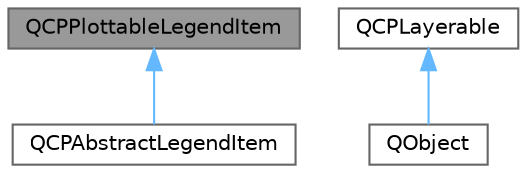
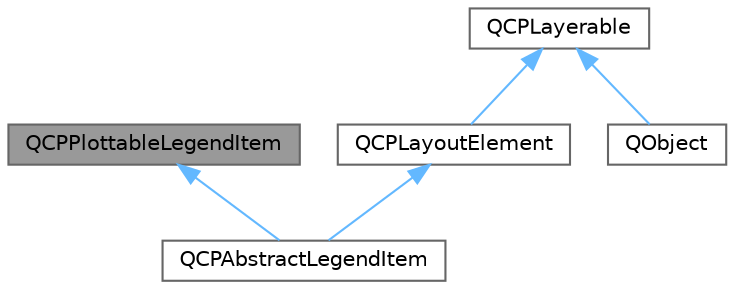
none -> (454, 145)
